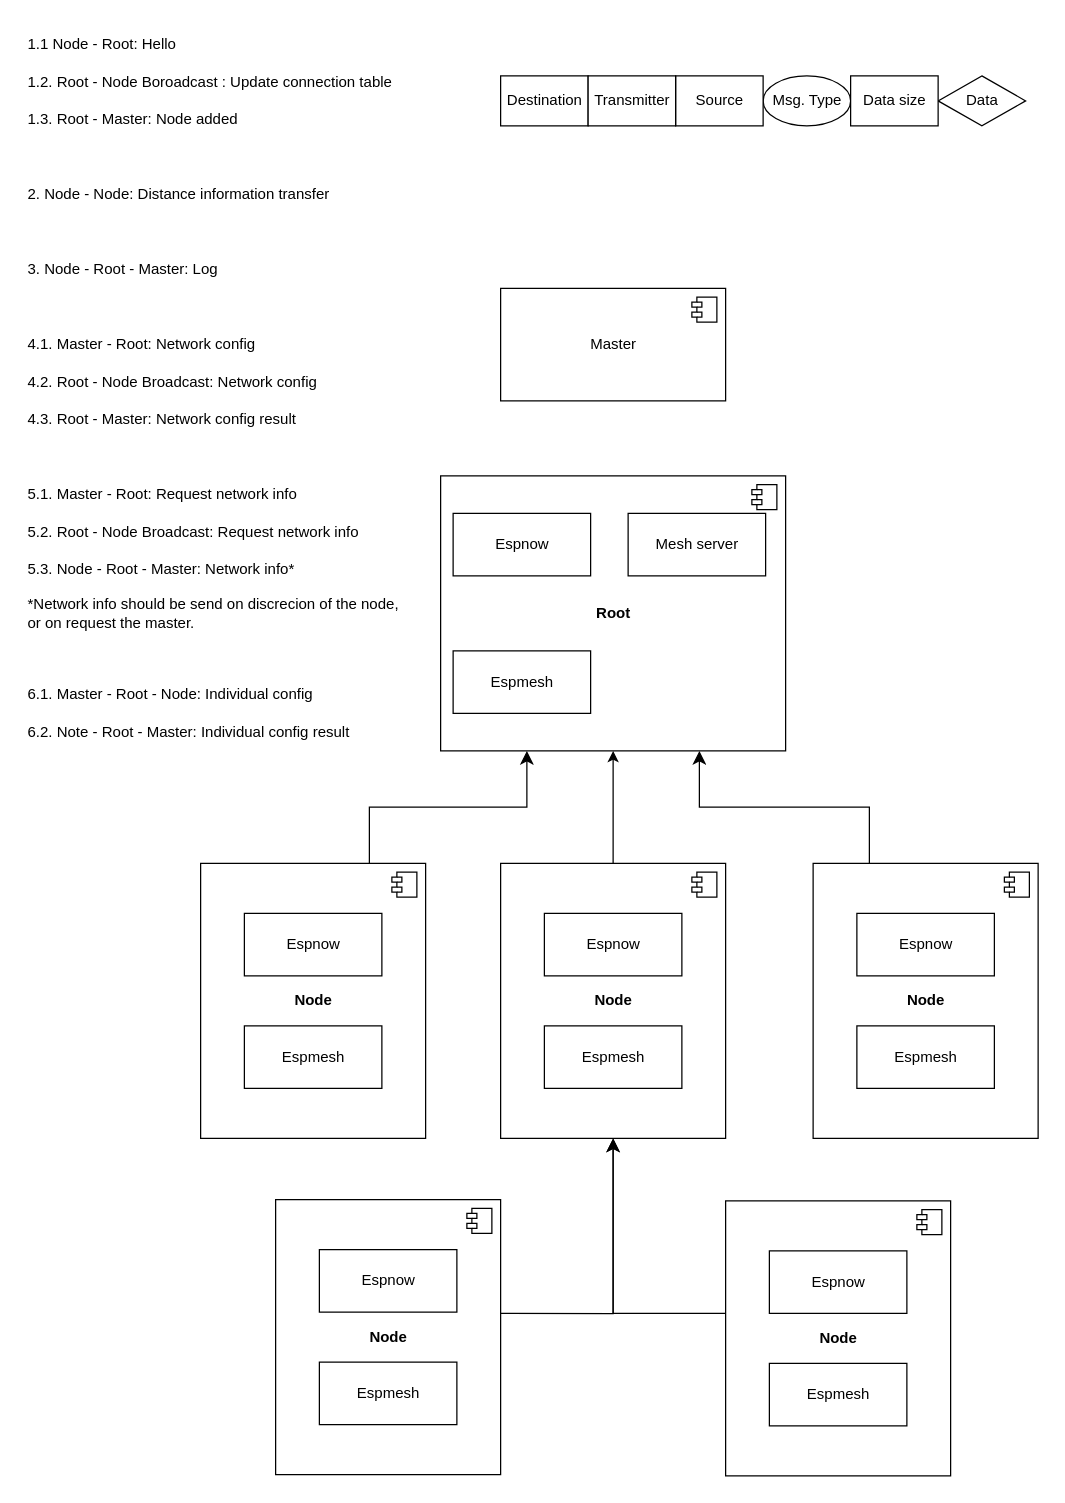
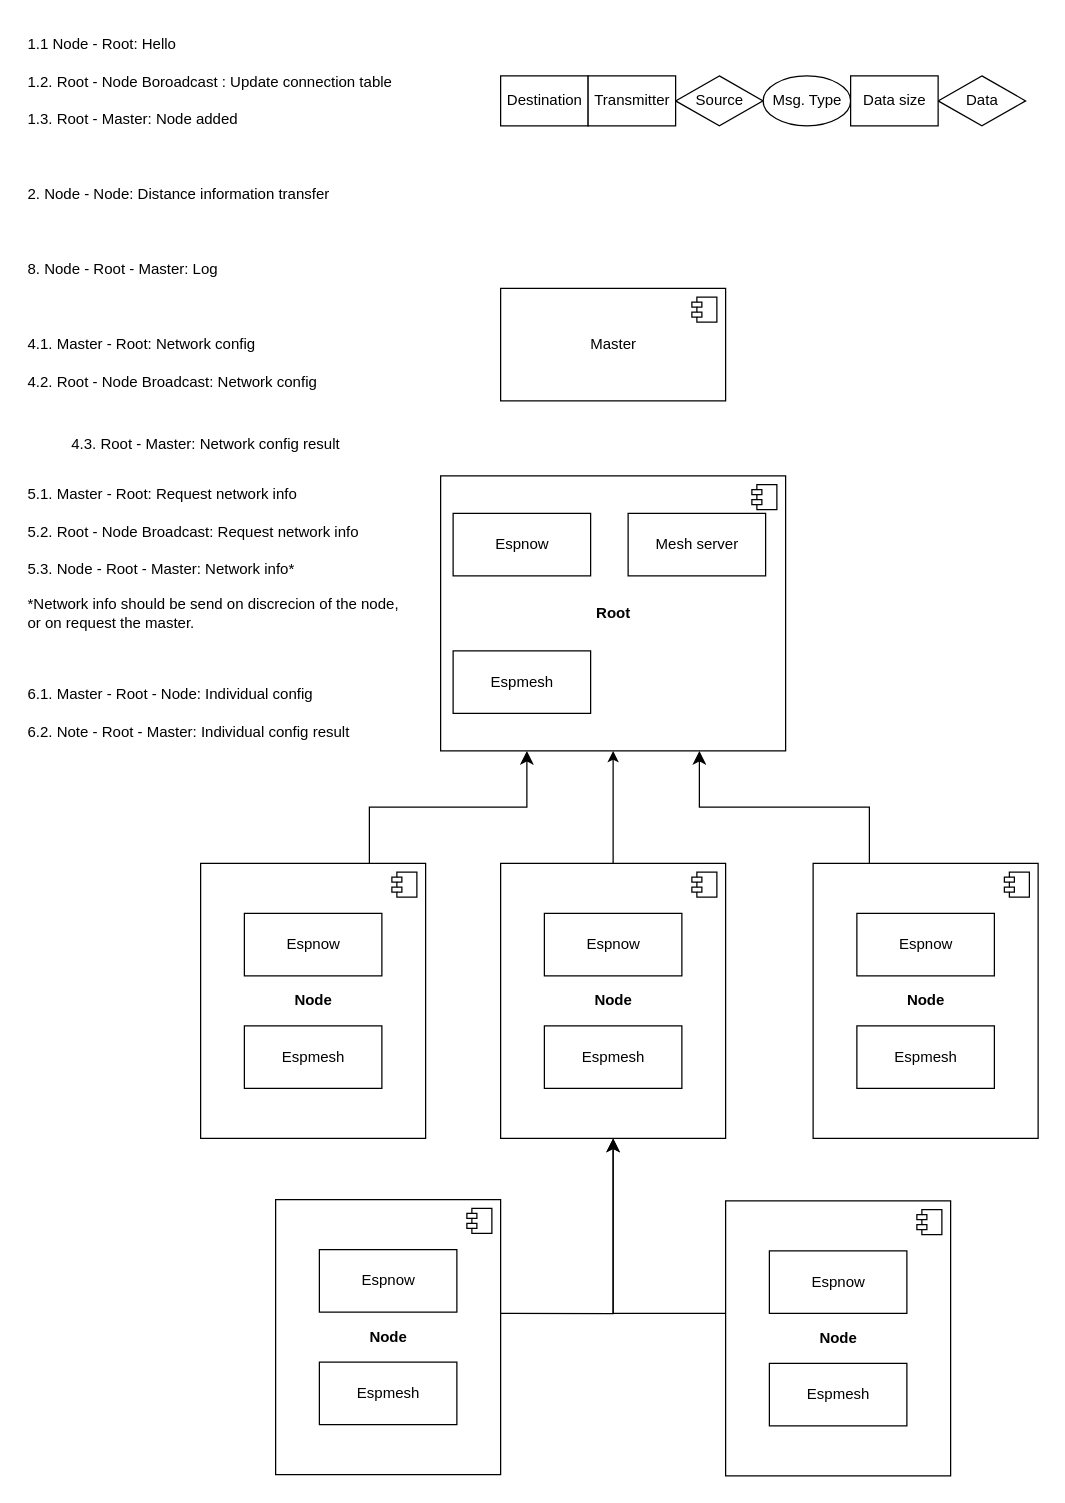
(719, 101) -> (719, 101)
(130, 269) -> (130, 269)
(176, 419) -> (219, 444)
